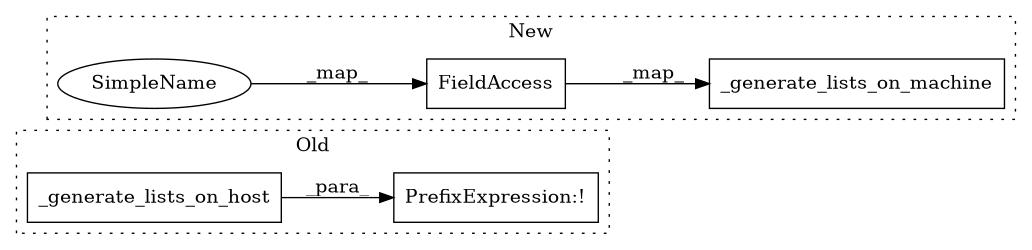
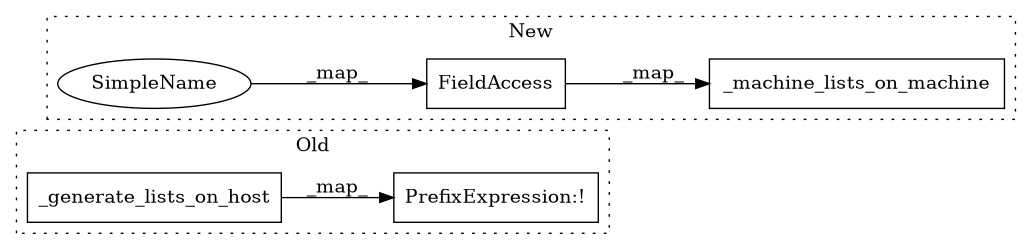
(857, 84) -> (857, 84)
(338, 187) -> (338, 187)
